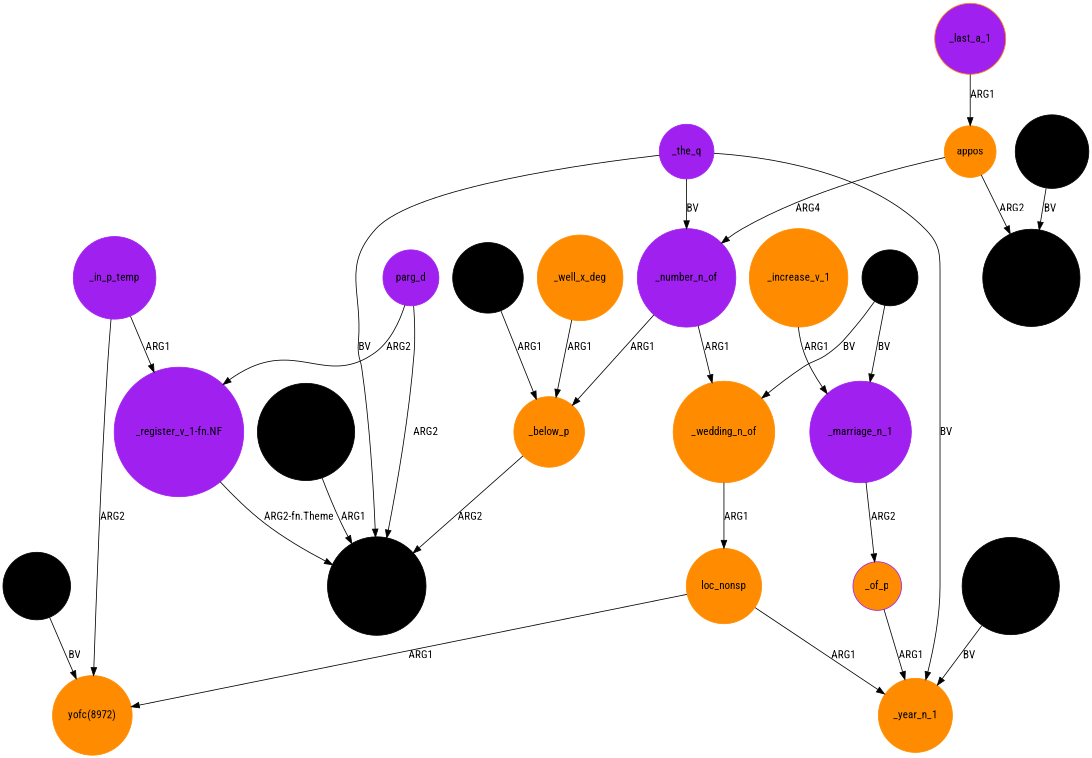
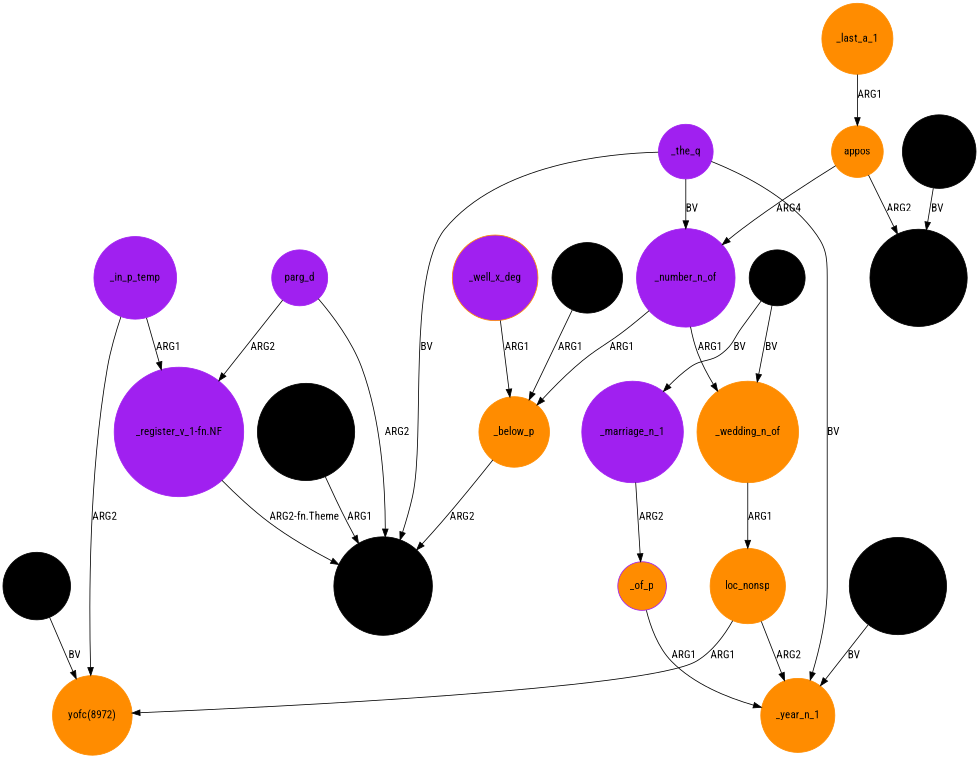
(970, 39) -> (857, 39)
(580, 278) -> (495, 278)
(799, 278) -> none
(843, 655) -> (789, 655)
